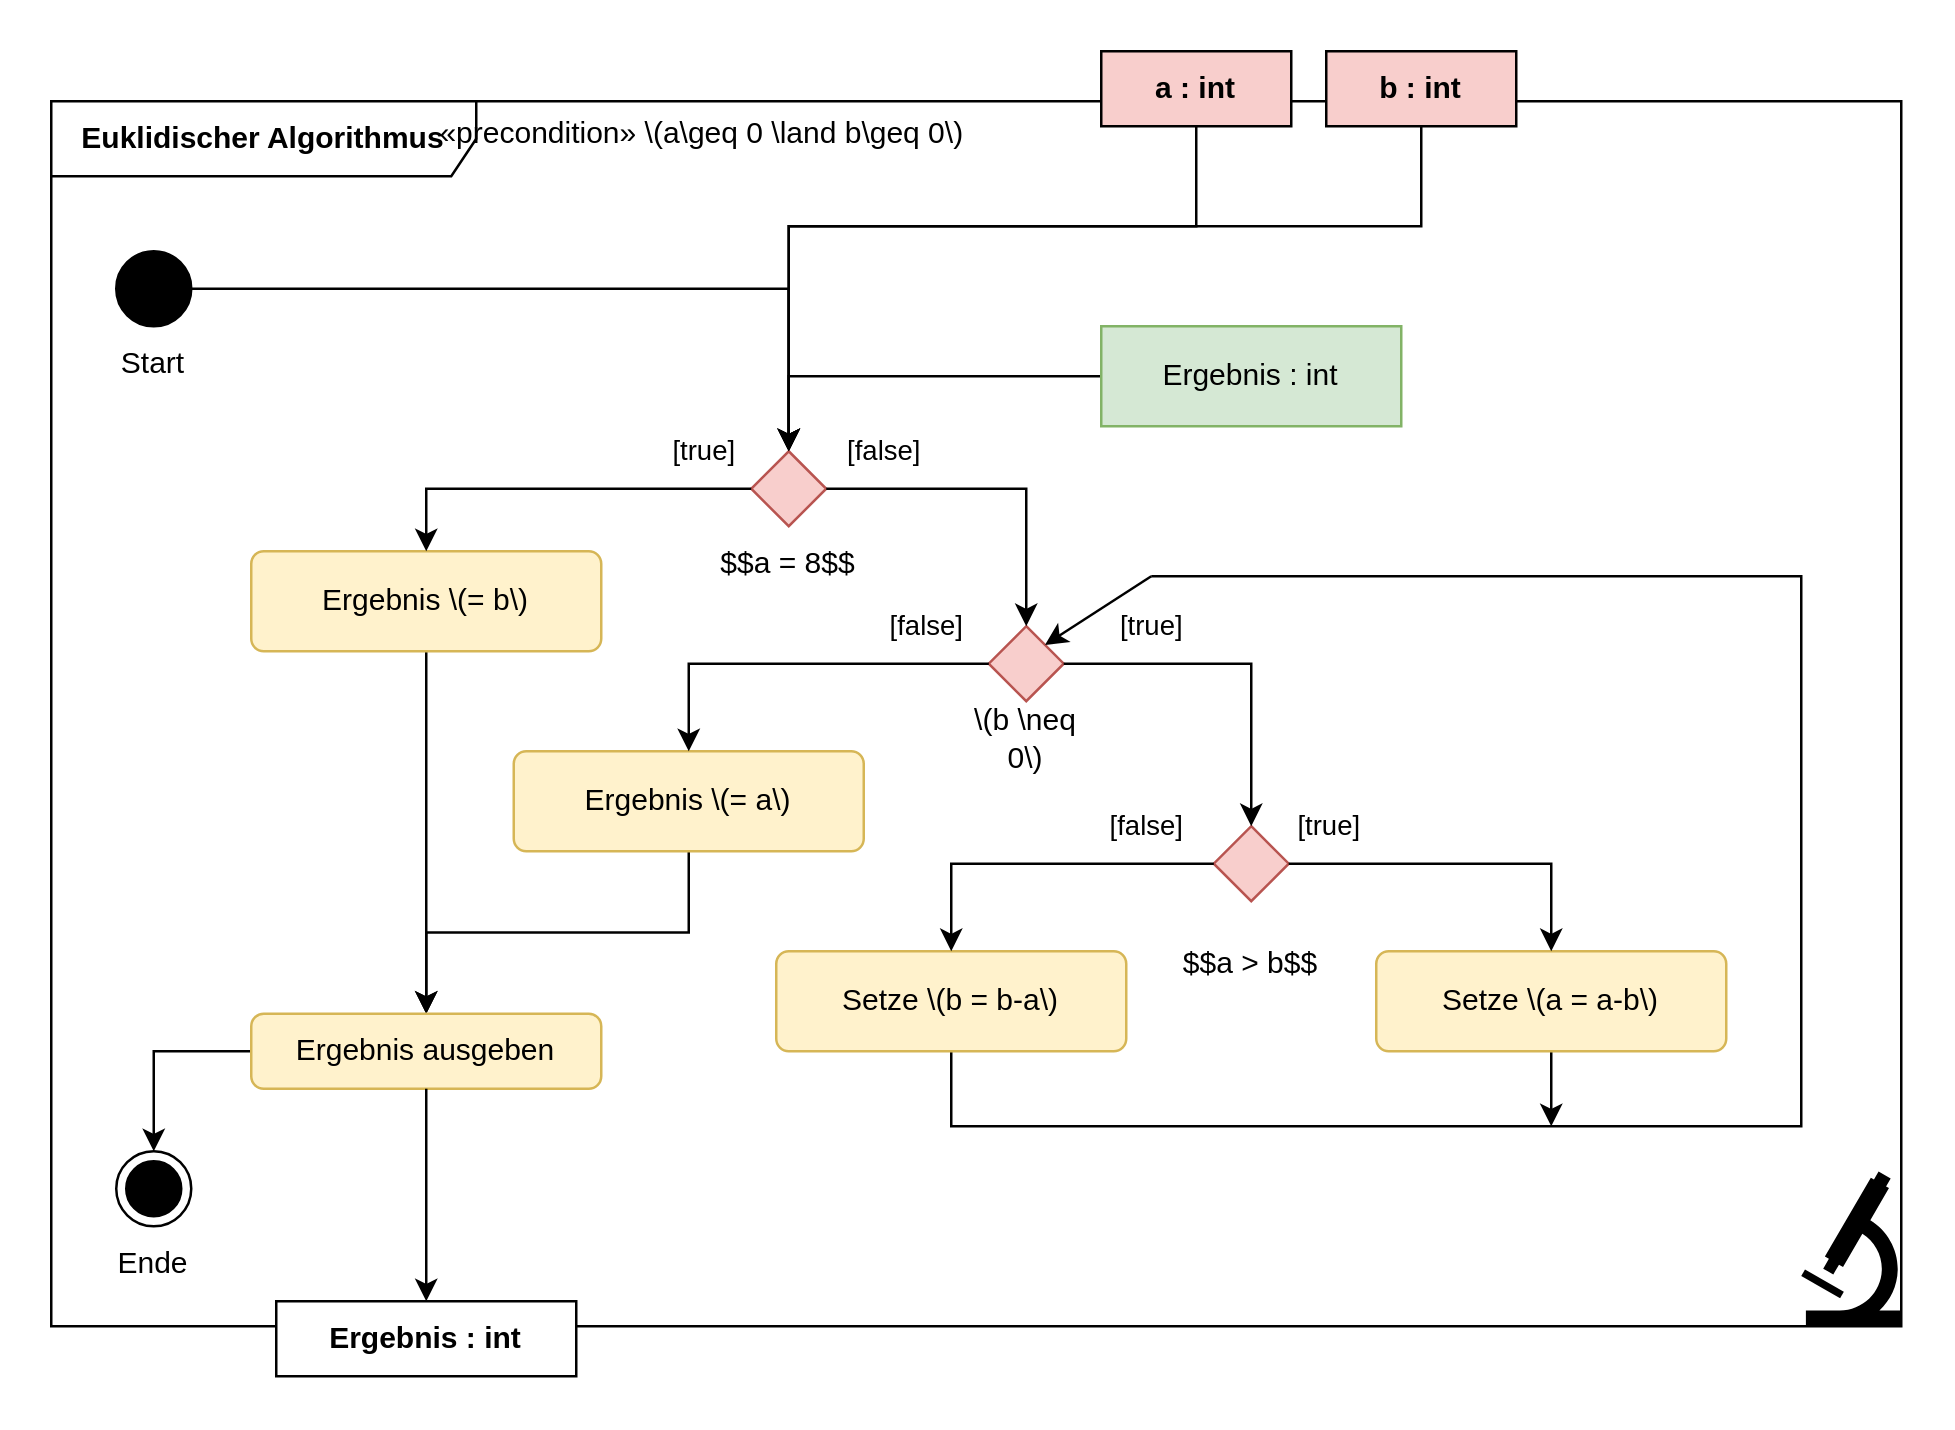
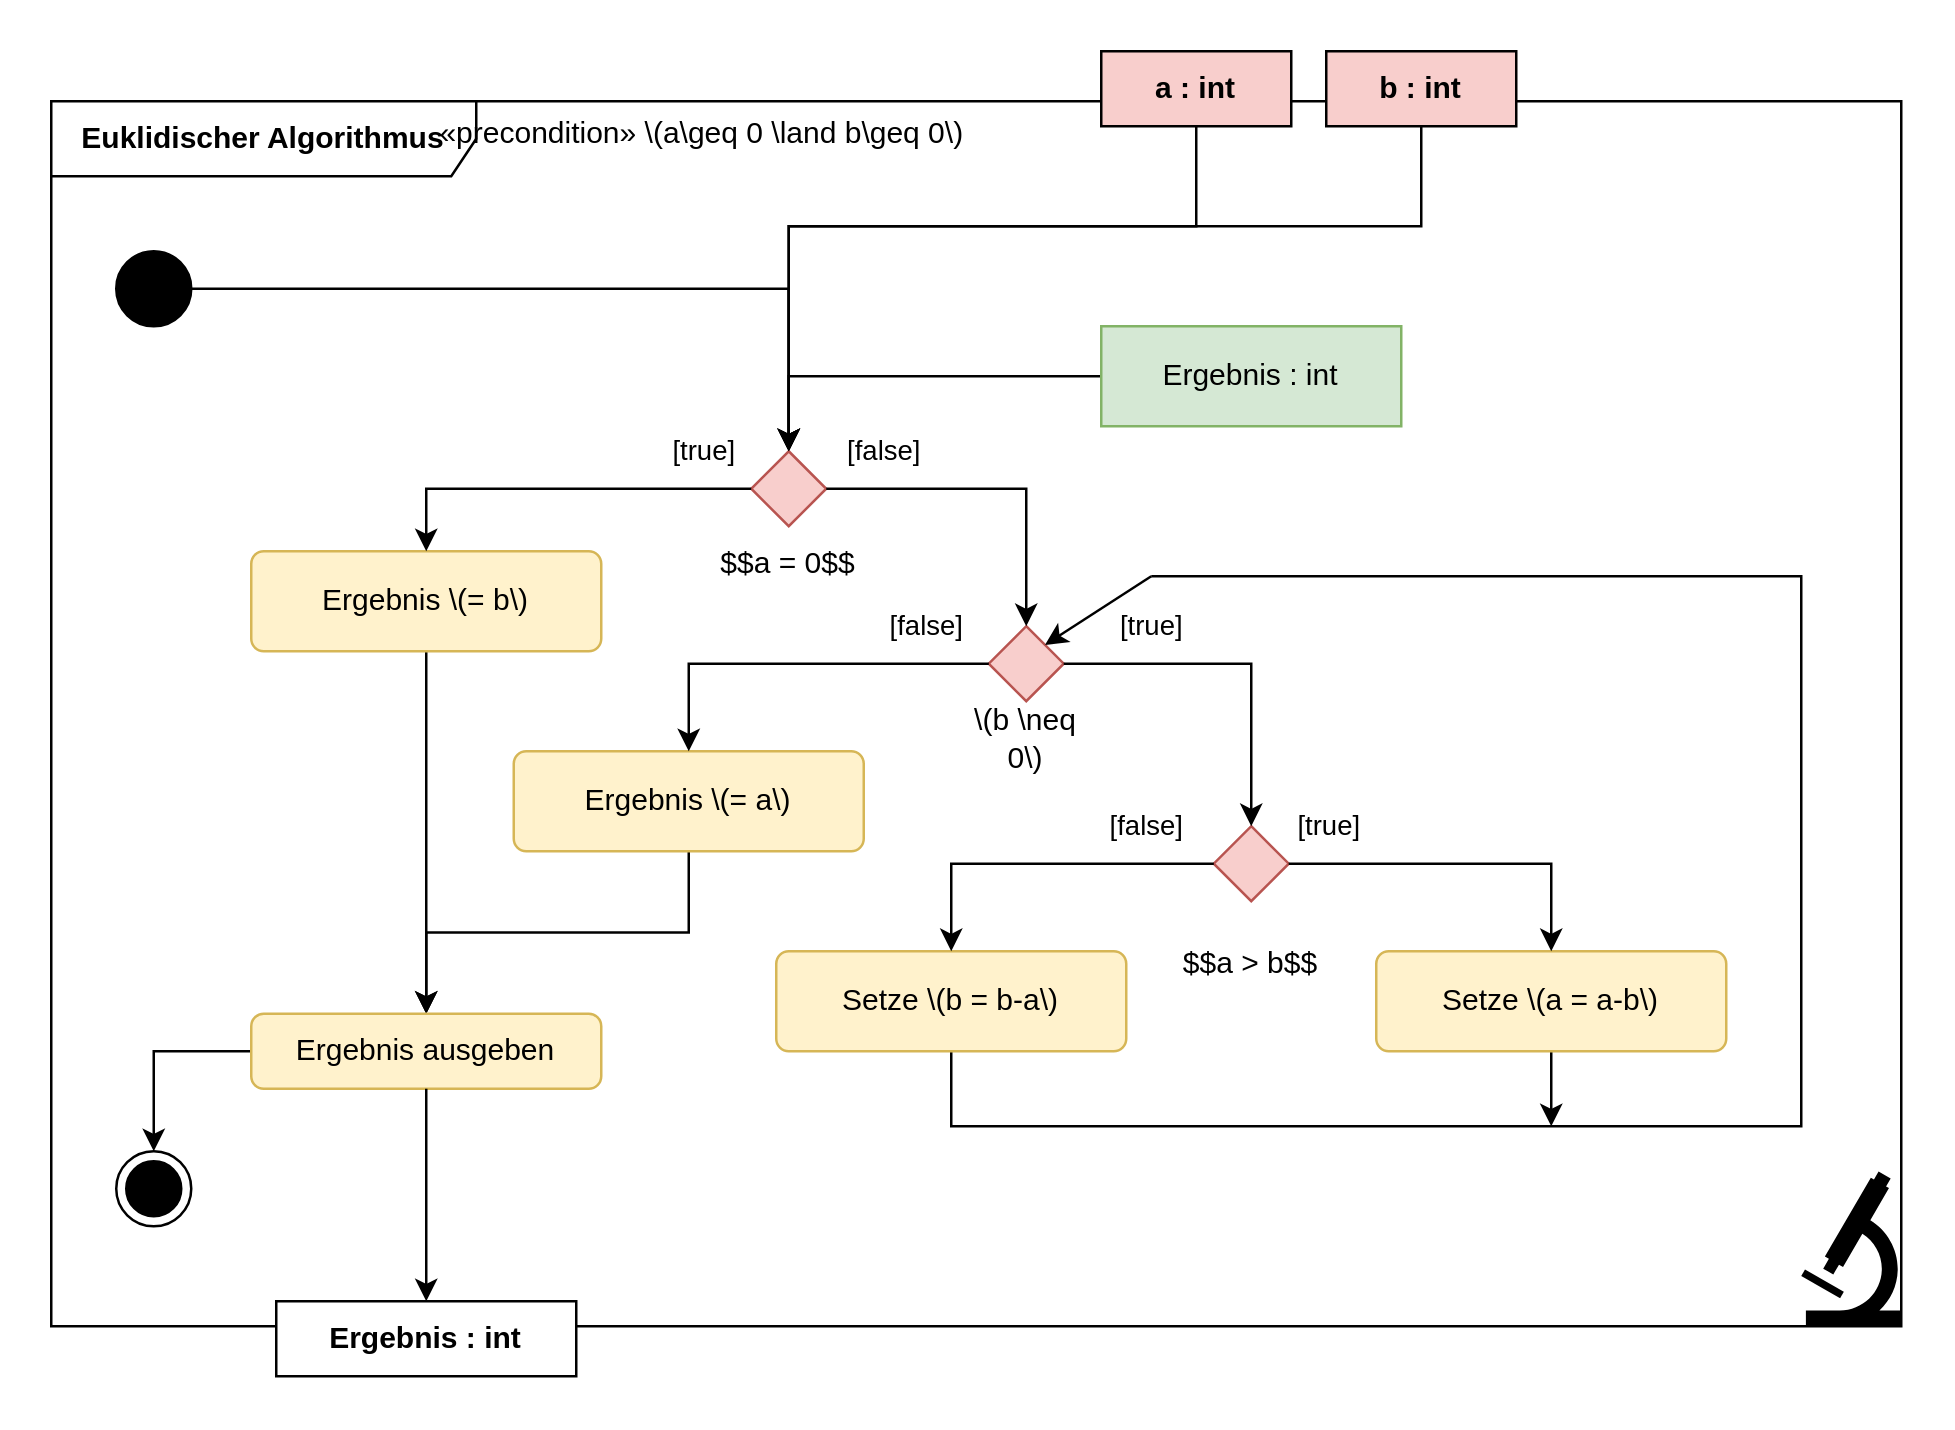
(154, 364) -> none
(789, 564) -> (789, 564)
(154, 1264) -> none
